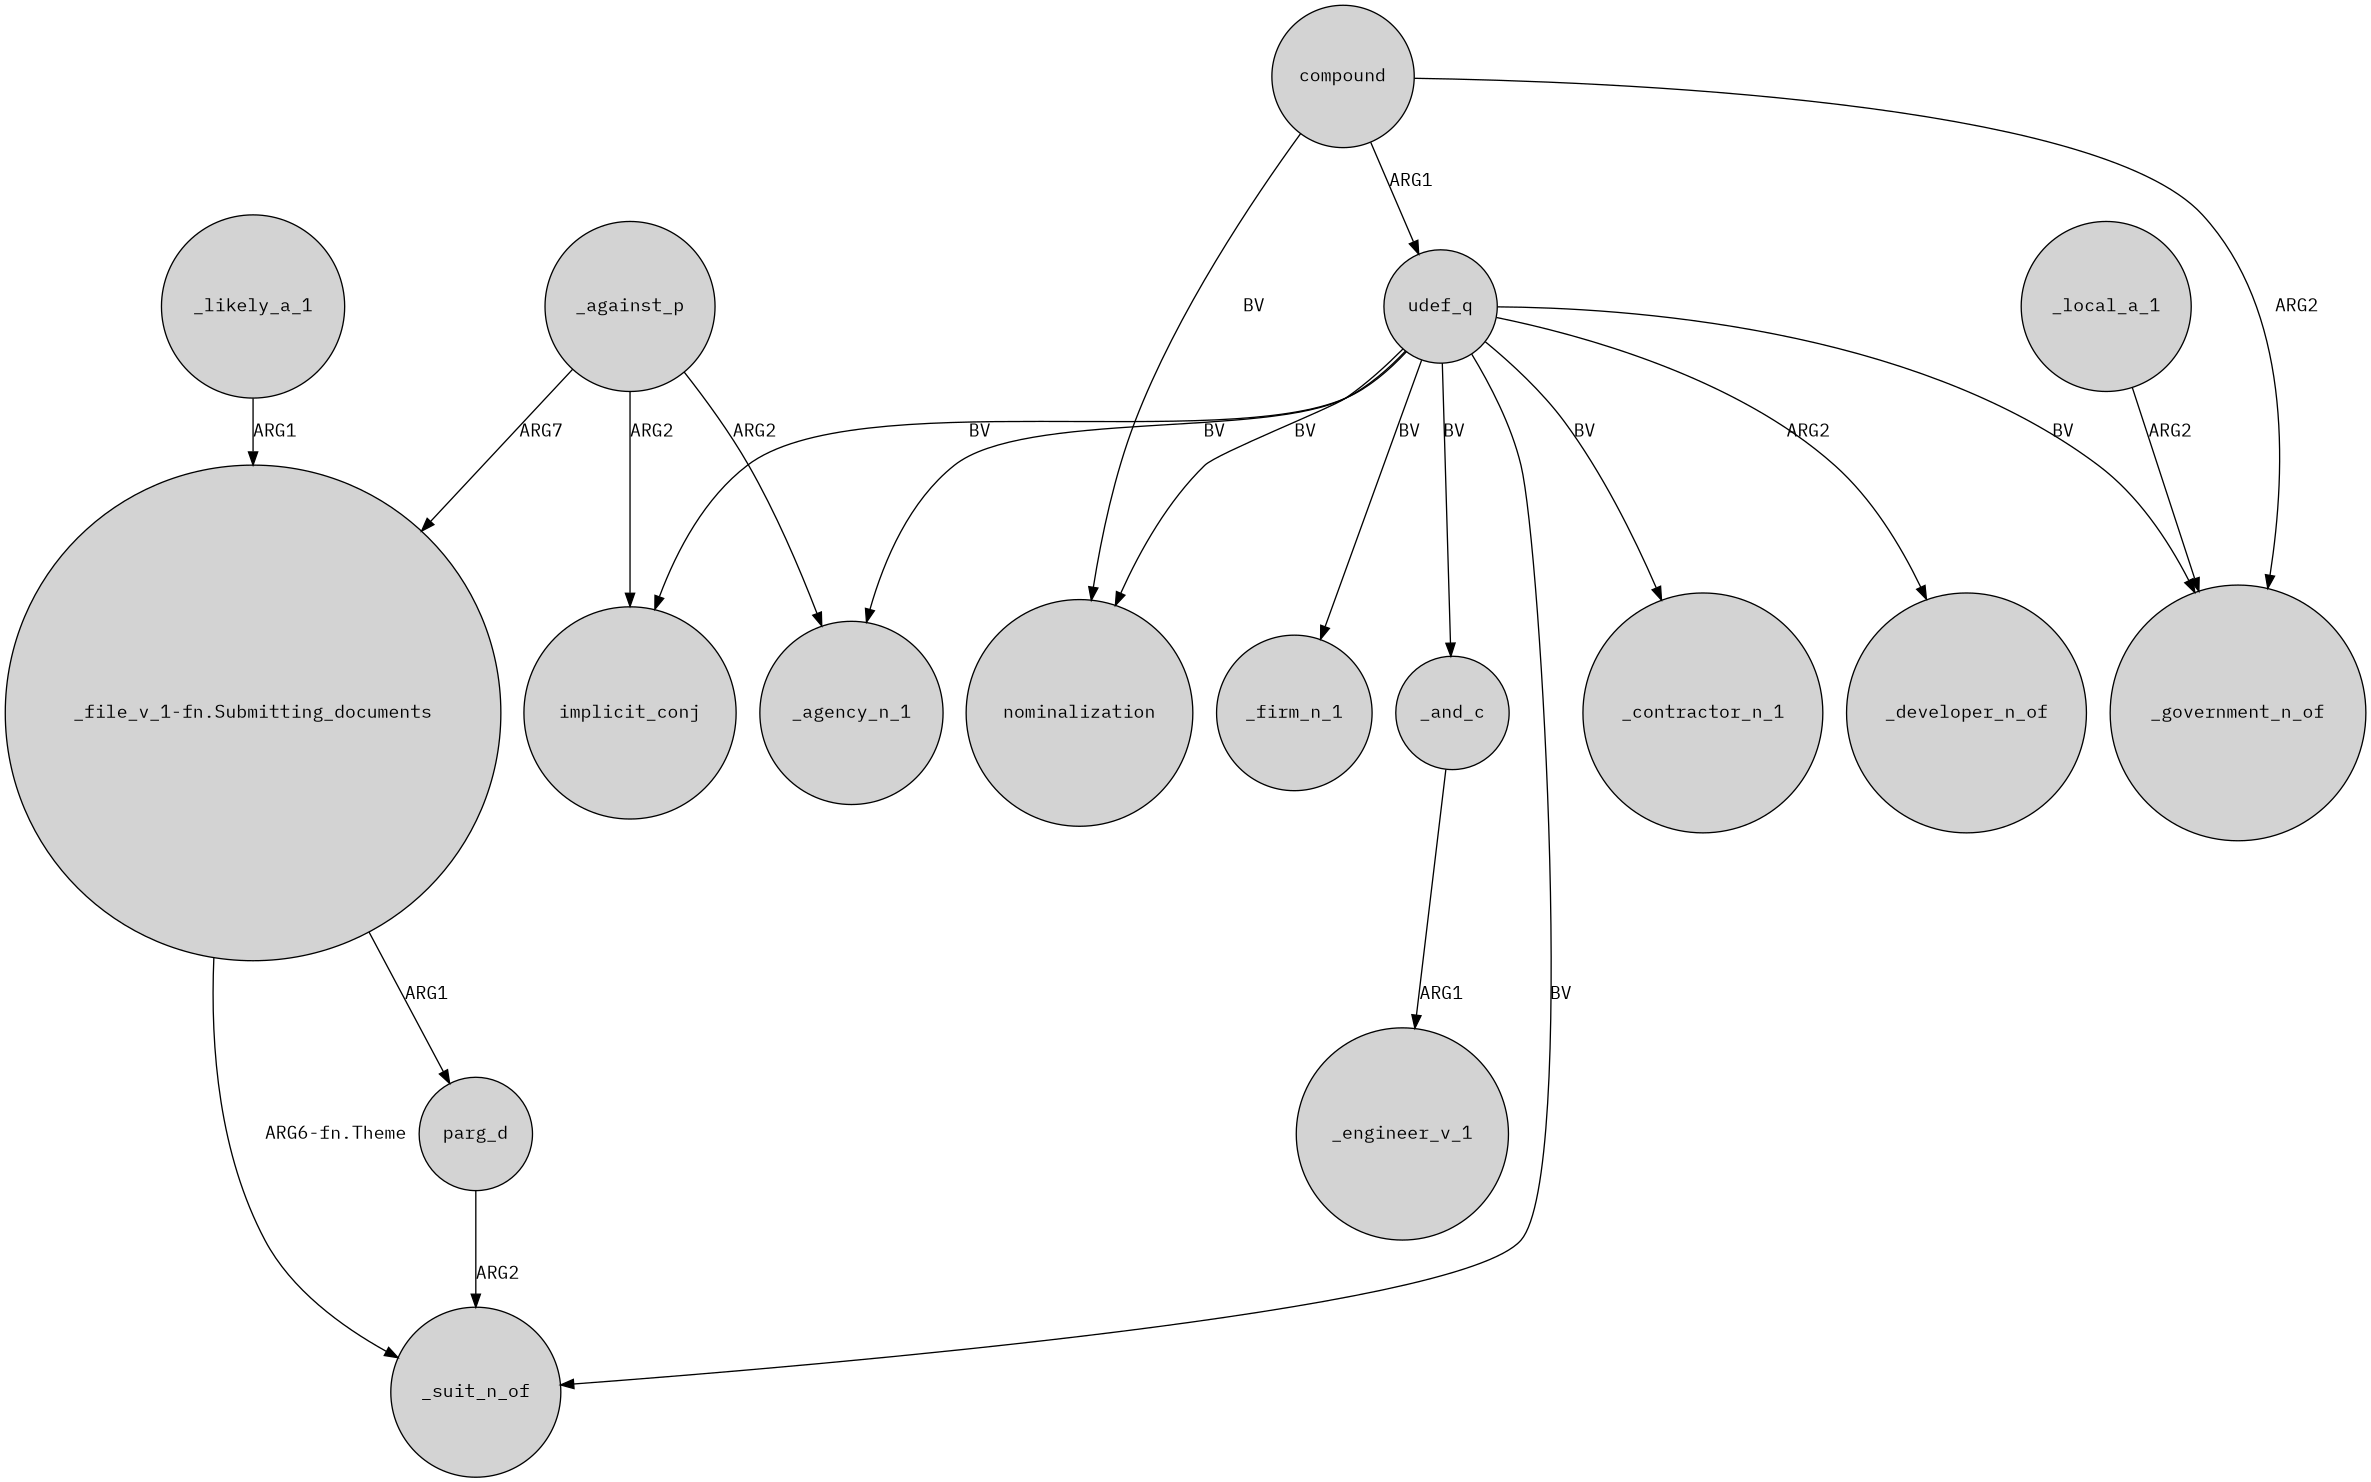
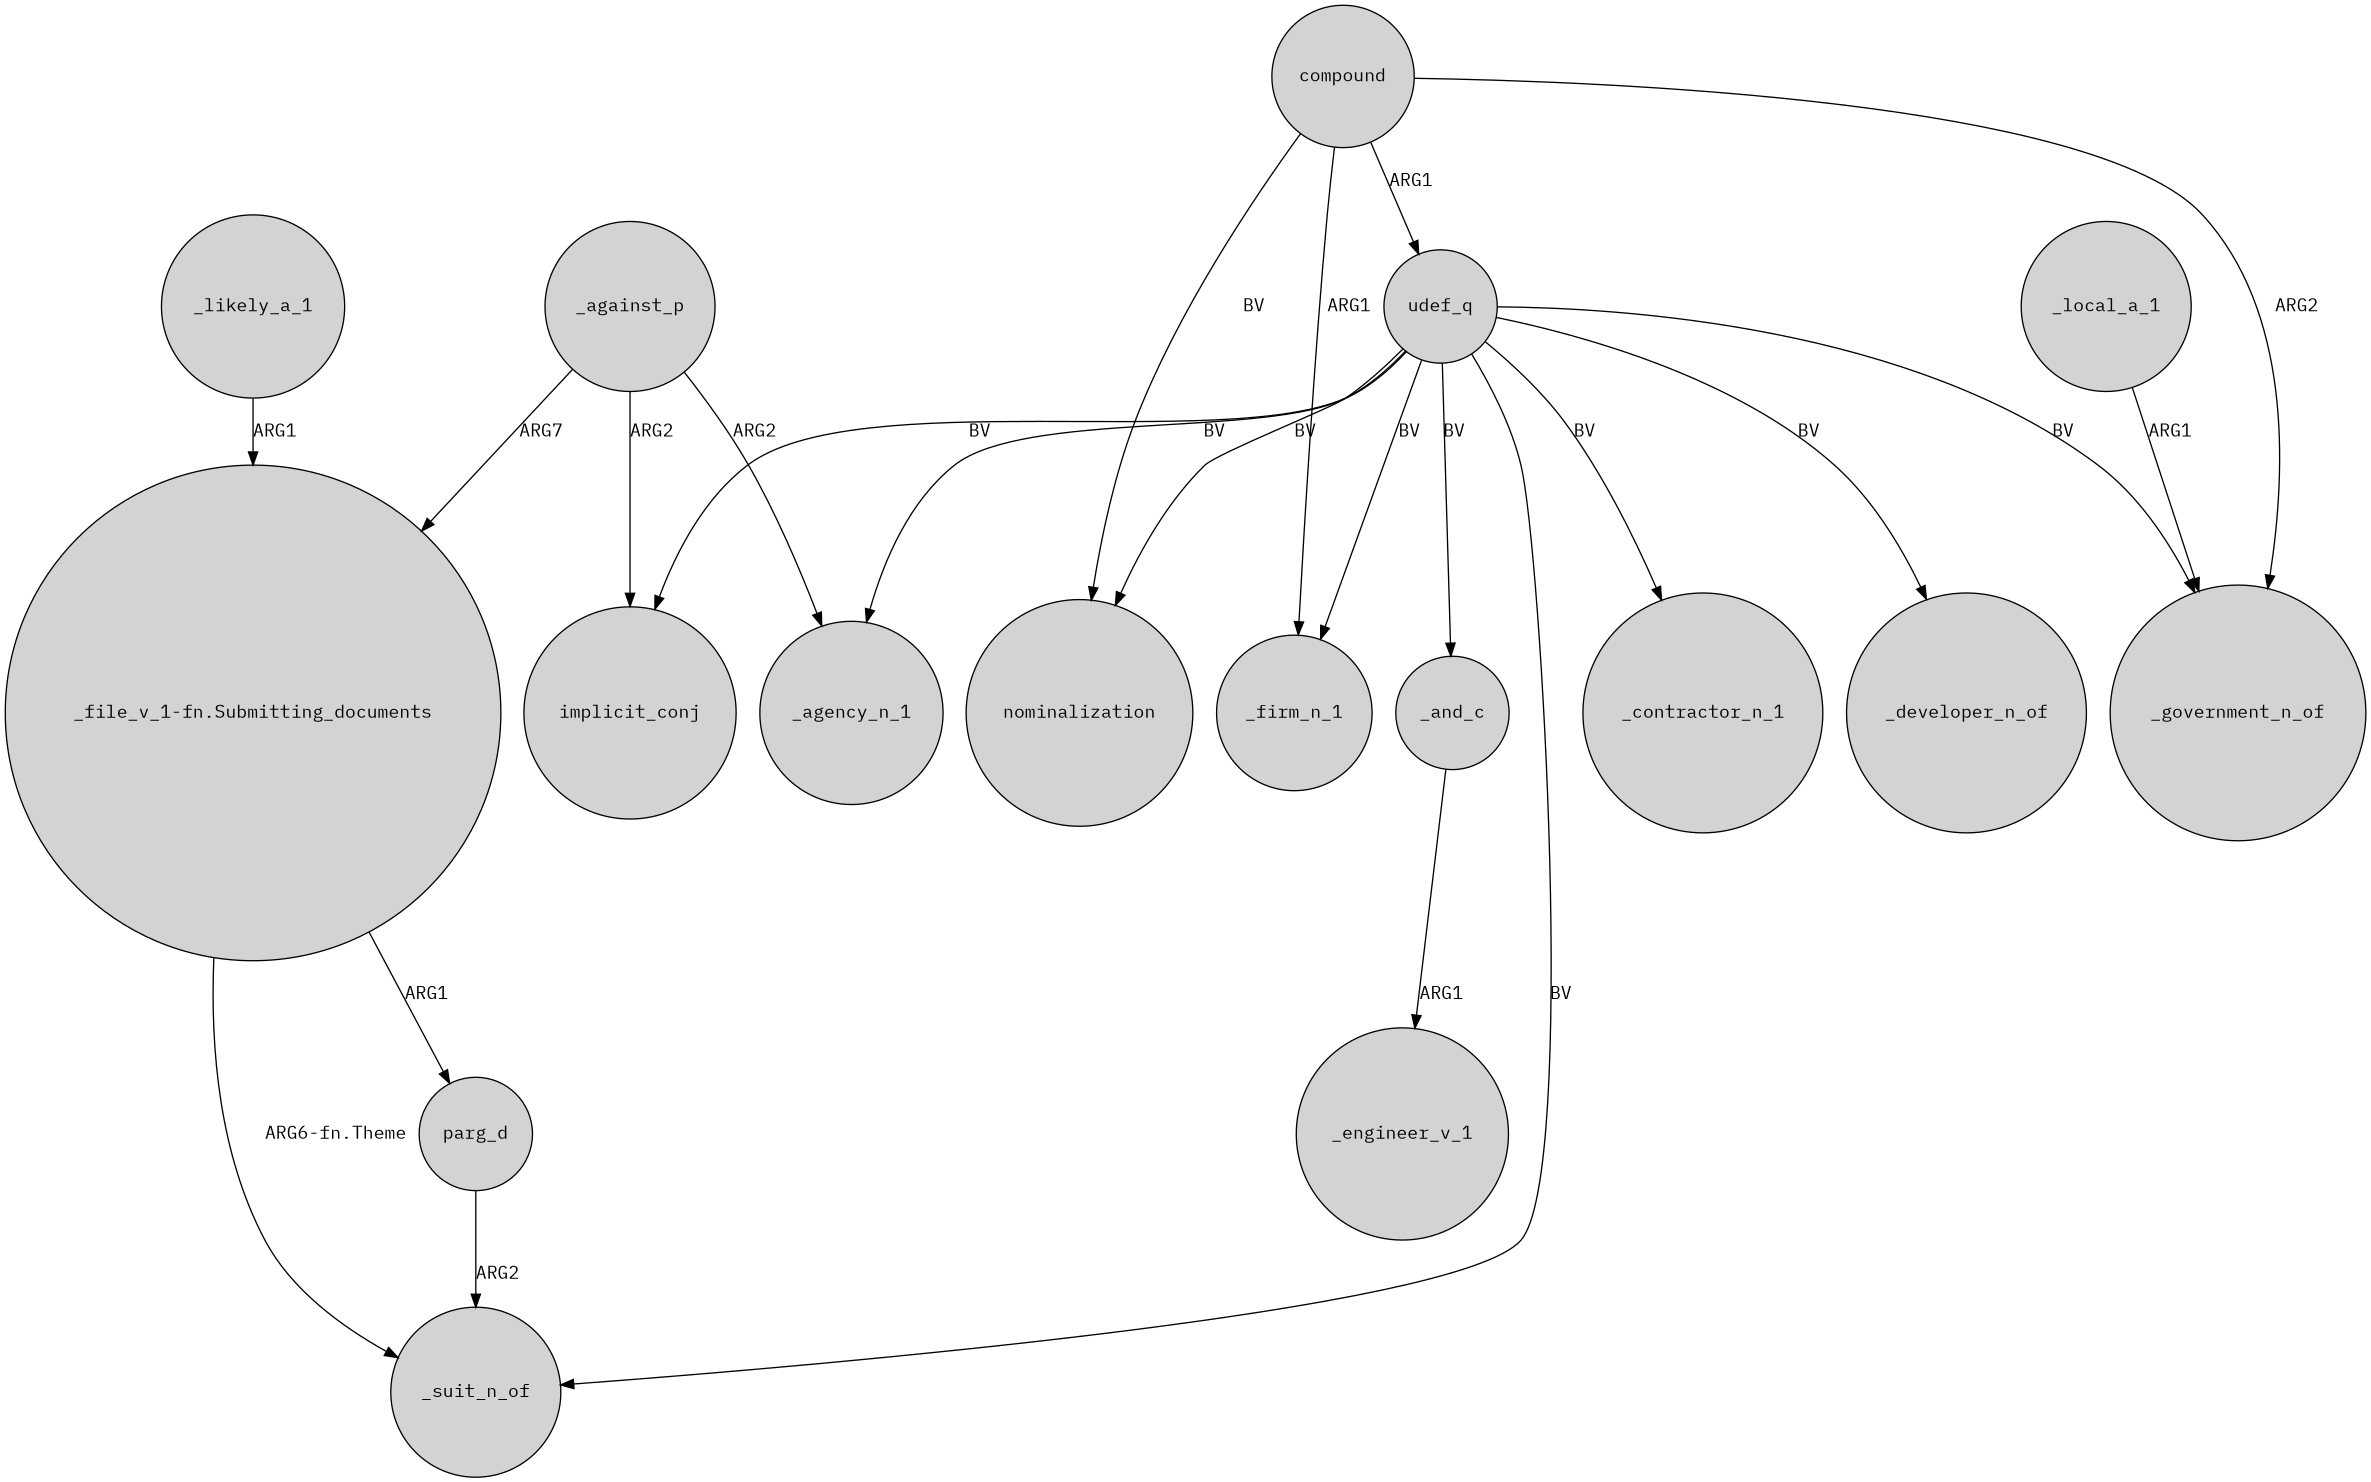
none -> (1314, 384)
(1809, 432) -> (1809, 432)
(2171, 432) -> (2171, 432)
